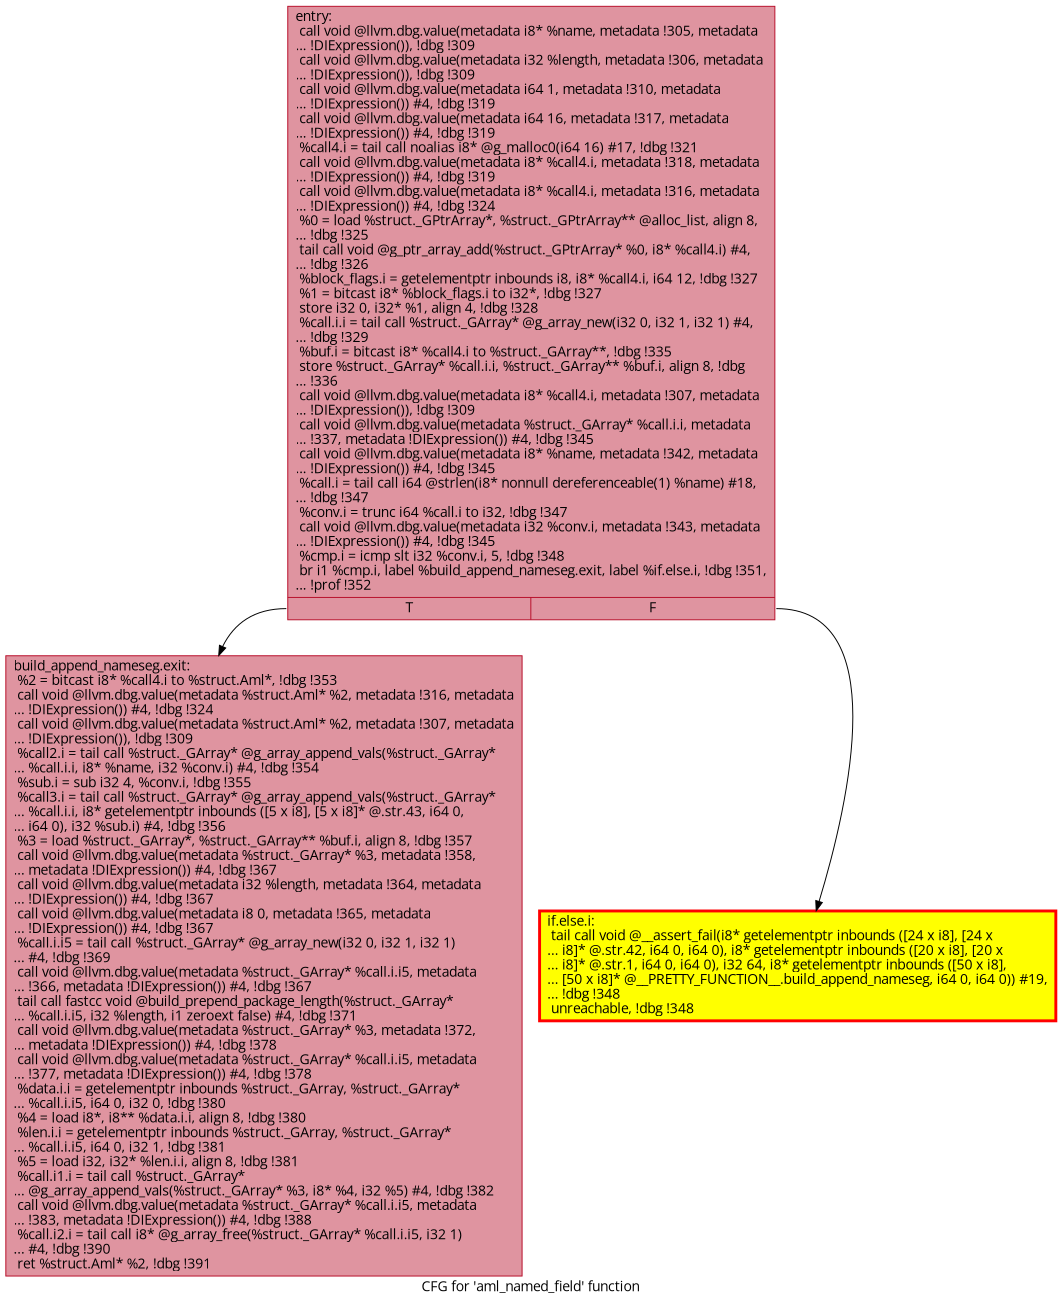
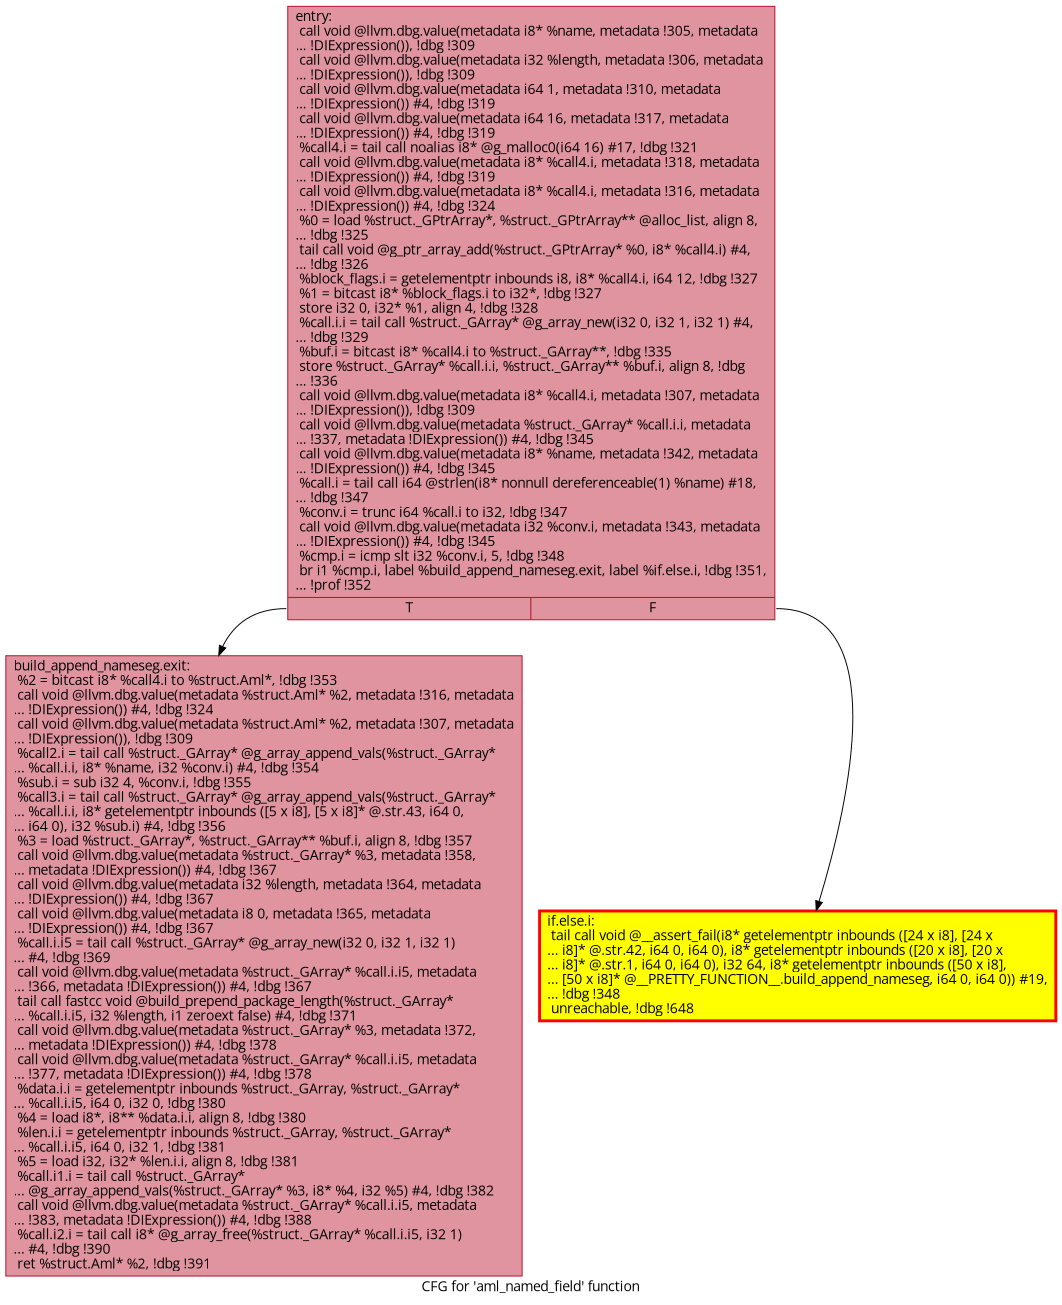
(621, 1009) -> (621, 1009)
